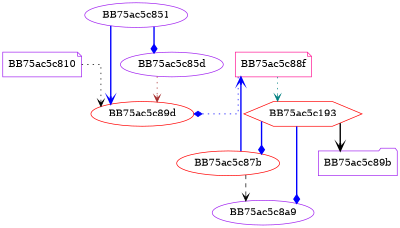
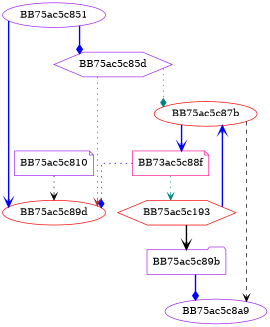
(172, 64) -> (113, 64)
(273, 64) -> (171, 163)
none -> (163, 83)
(262, 134) -> (222, 170)
(297, 161) -> (196, 283)
